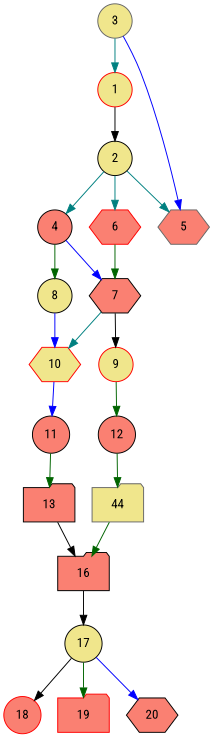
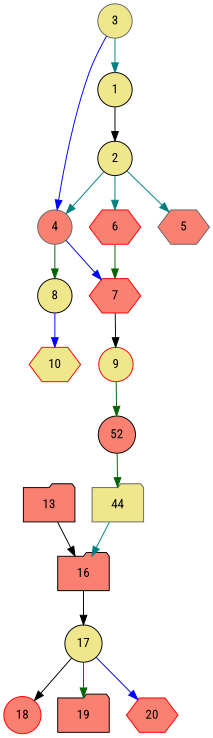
(115, 90) -> (115, 90)
(156, 116) -> (76, 116)
(55, 227) -> (55, 227)
(115, 296) -> (115, 296)
(88, 327) -> none
(51, 435) -> none
(117, 435) -> (117, 435)
(103, 535) -> (103, 535)
(83, 715) -> (83, 715)
(152, 715) -> (152, 715)
